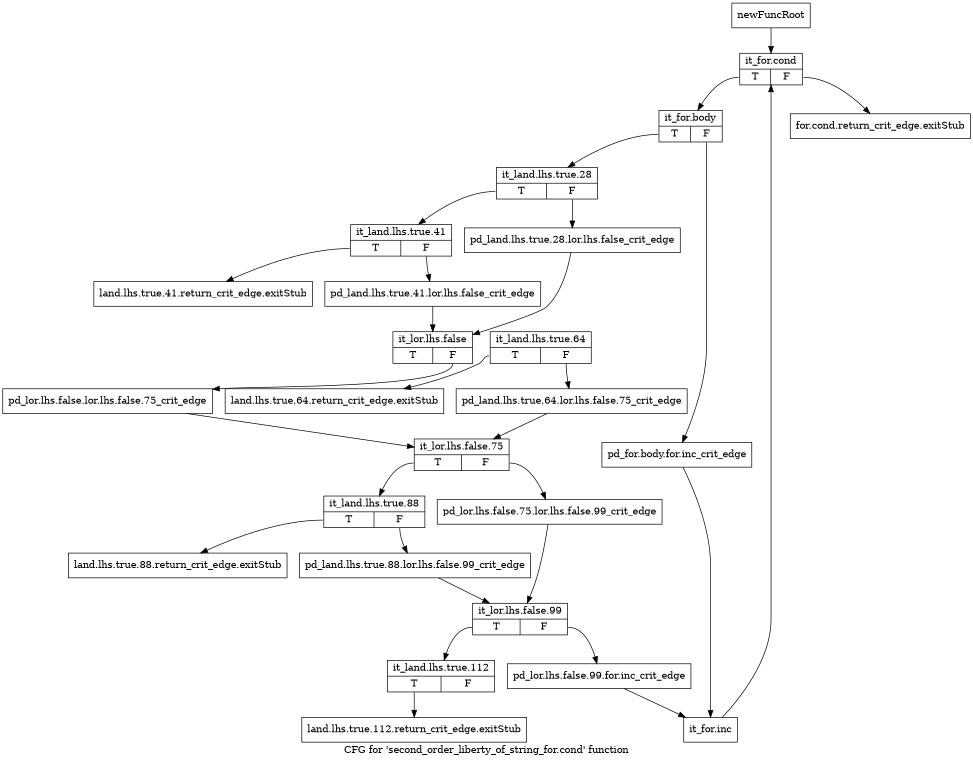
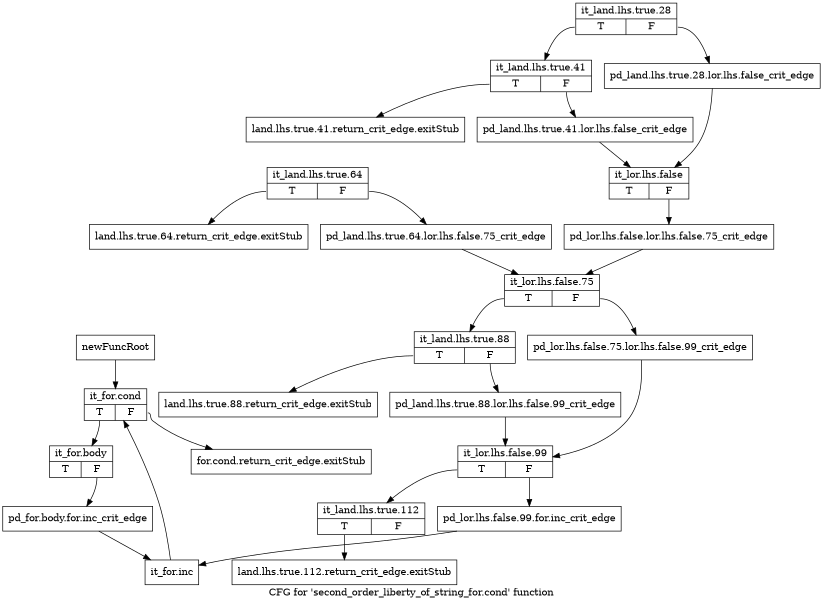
(614, 143) -> none
